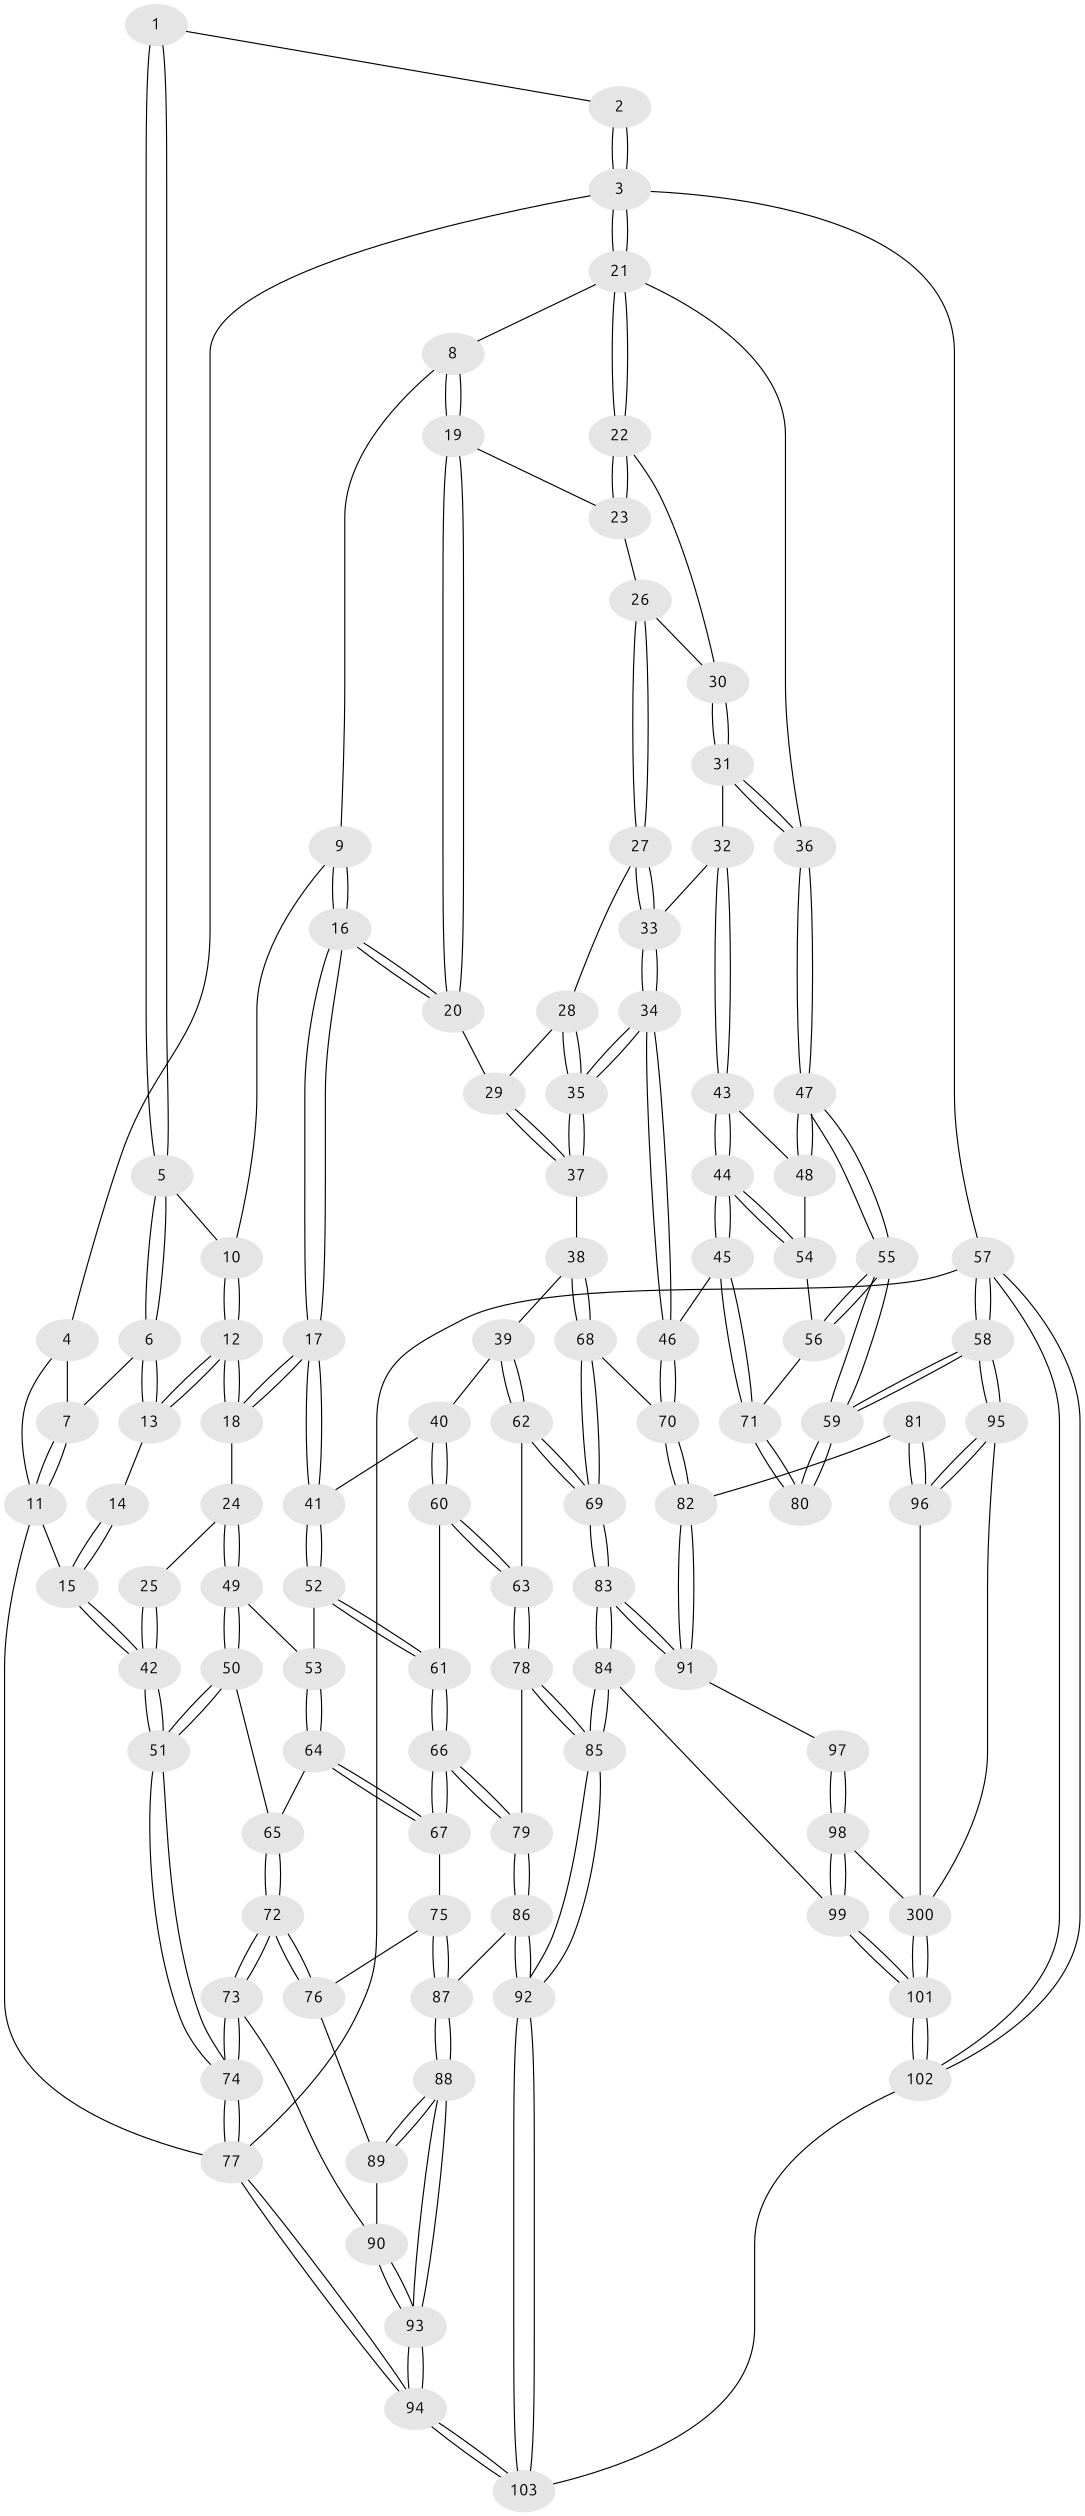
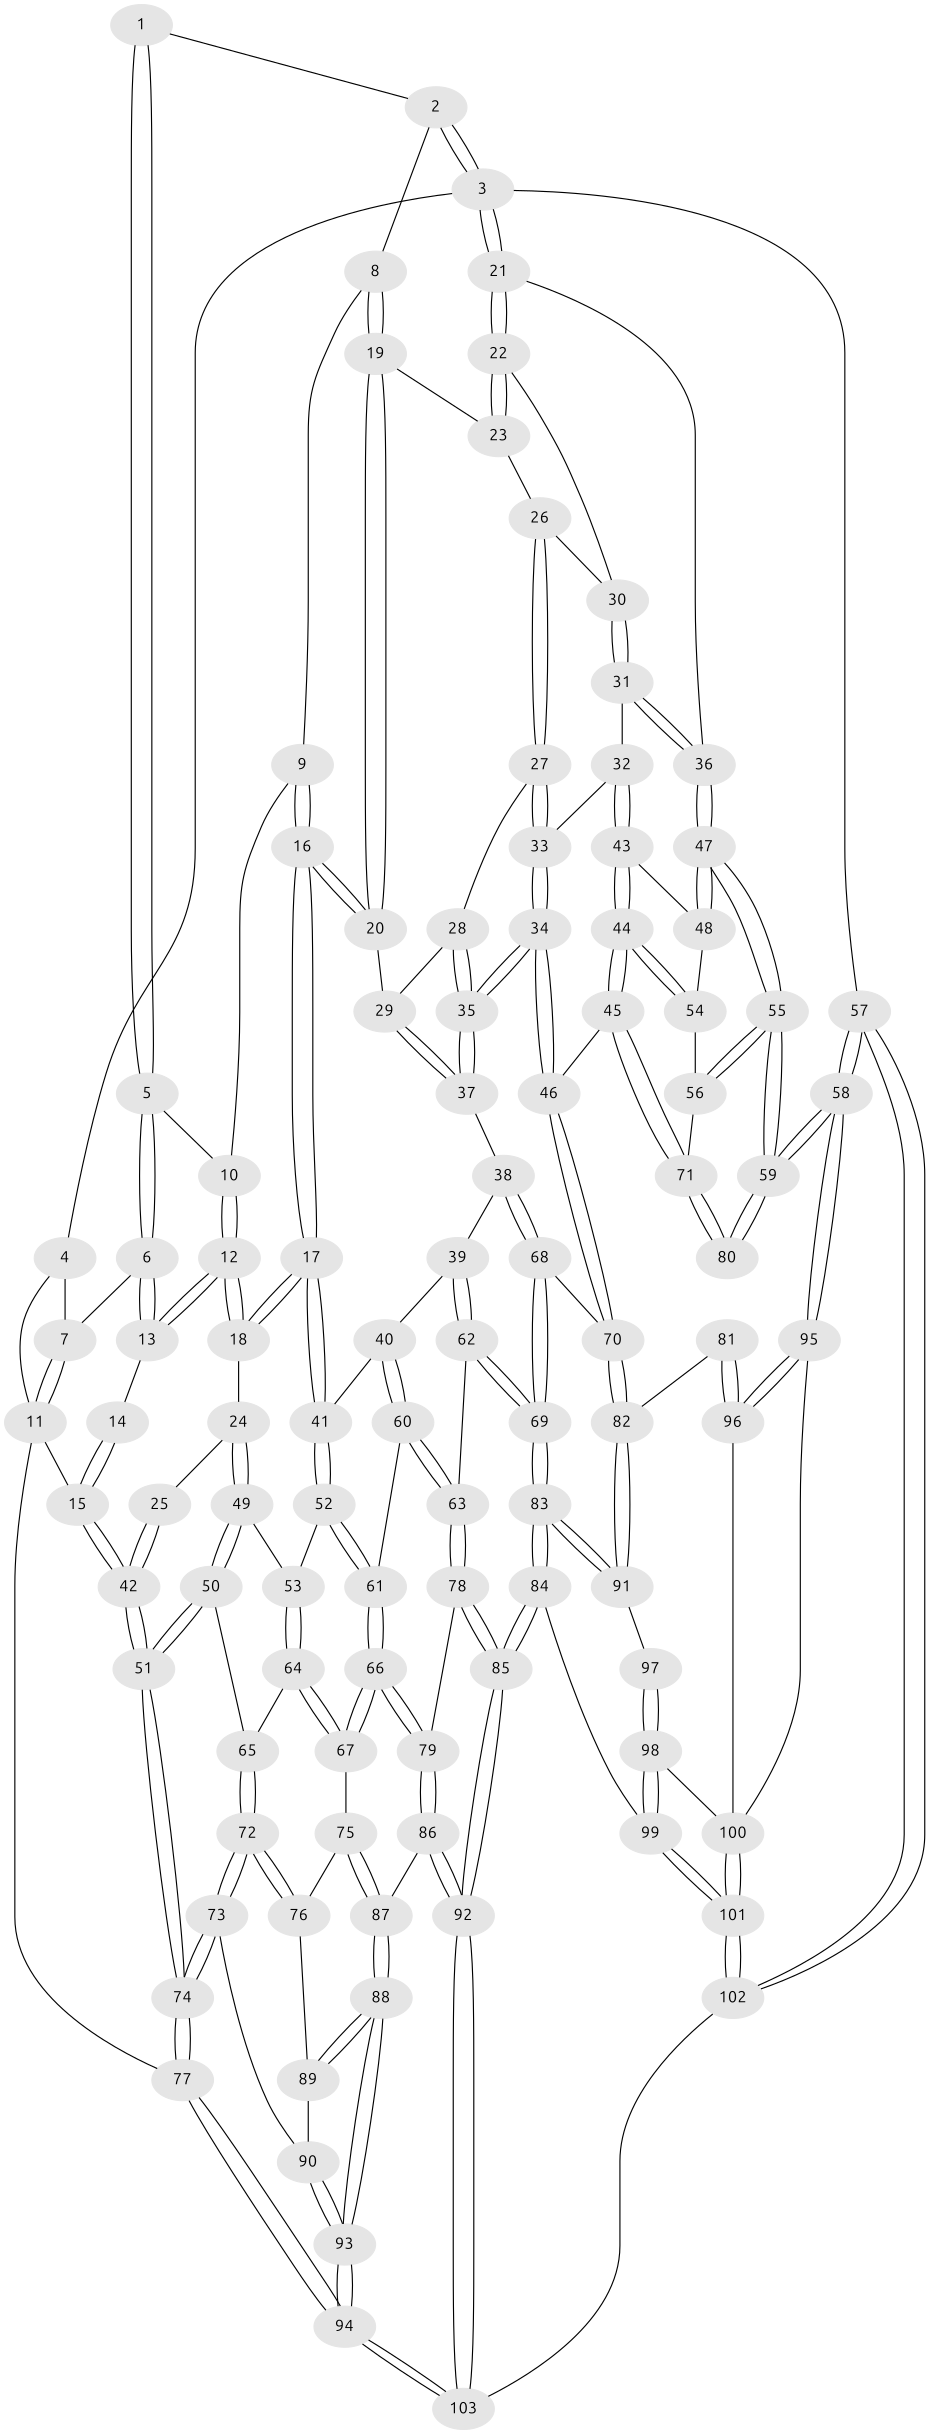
(537, 313) -> (406, 189)
(377, 1483) -> none
(920, 1916) -> (733, 1834)
